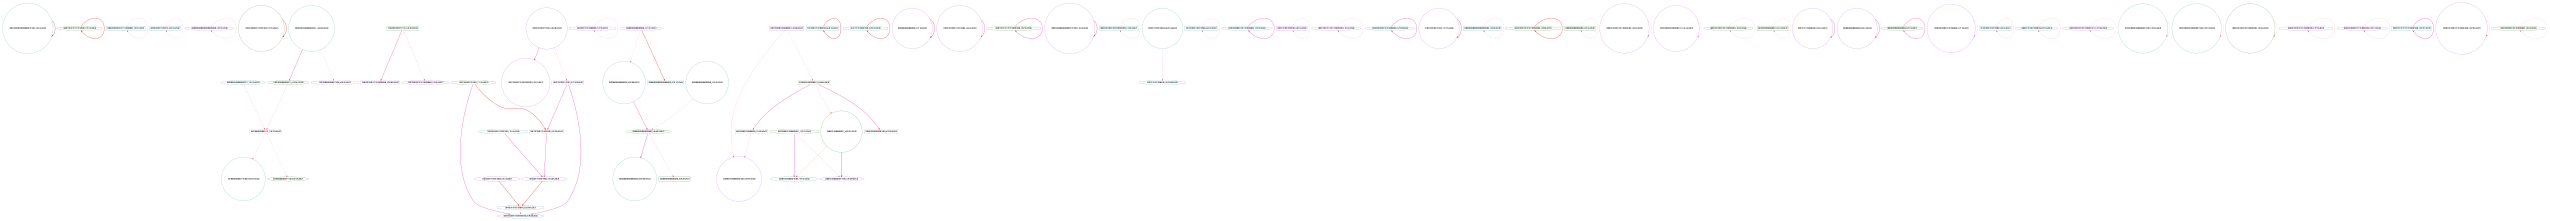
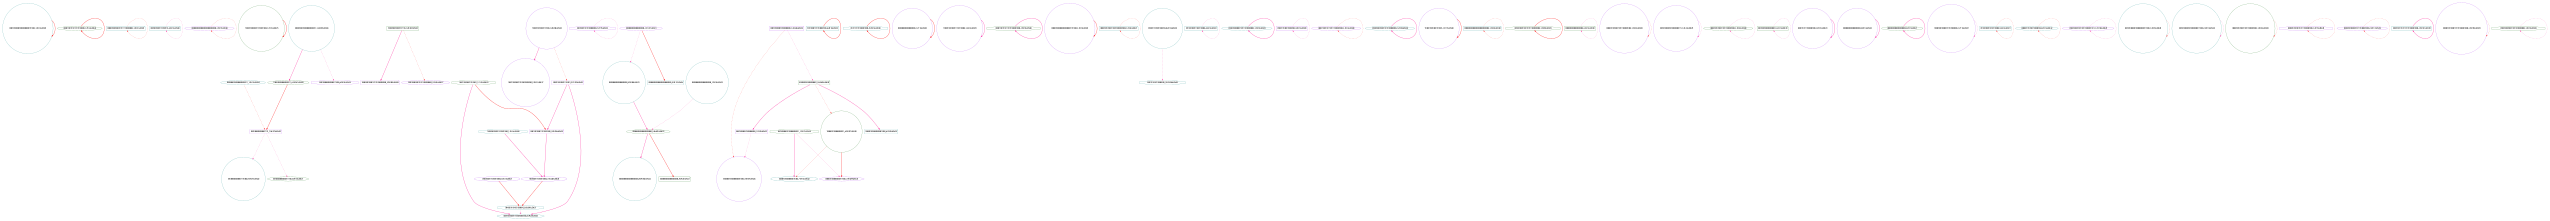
(277, 107) -> (277, 107)
(661, 155) -> (661, 155)
